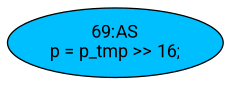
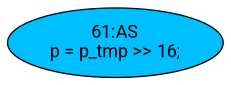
(115, 43) -> (115, 43)
